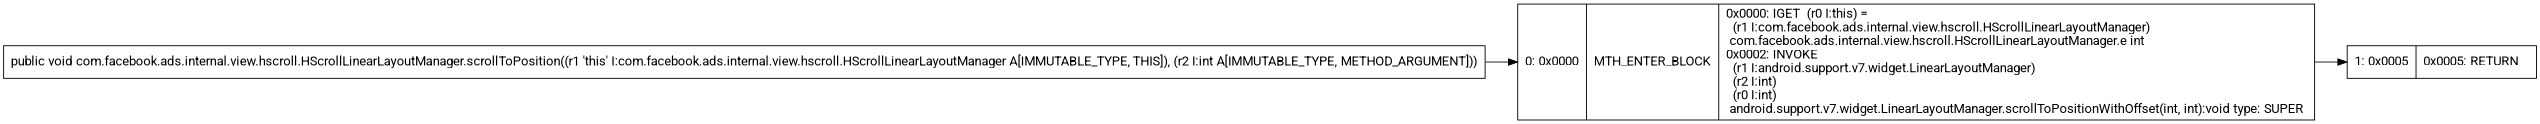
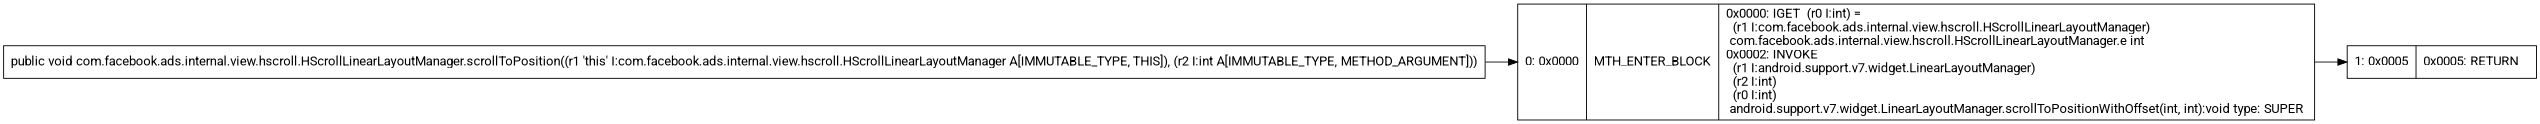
(1798, 14) -> (1795, 14)
